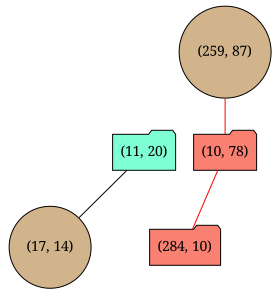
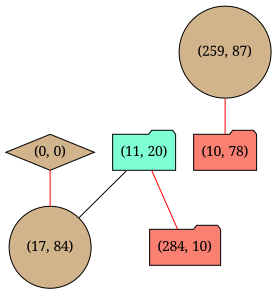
none -> (50, 152)
(205, 200) -> (165, 200)
(50, 247) -> (50, 247)
